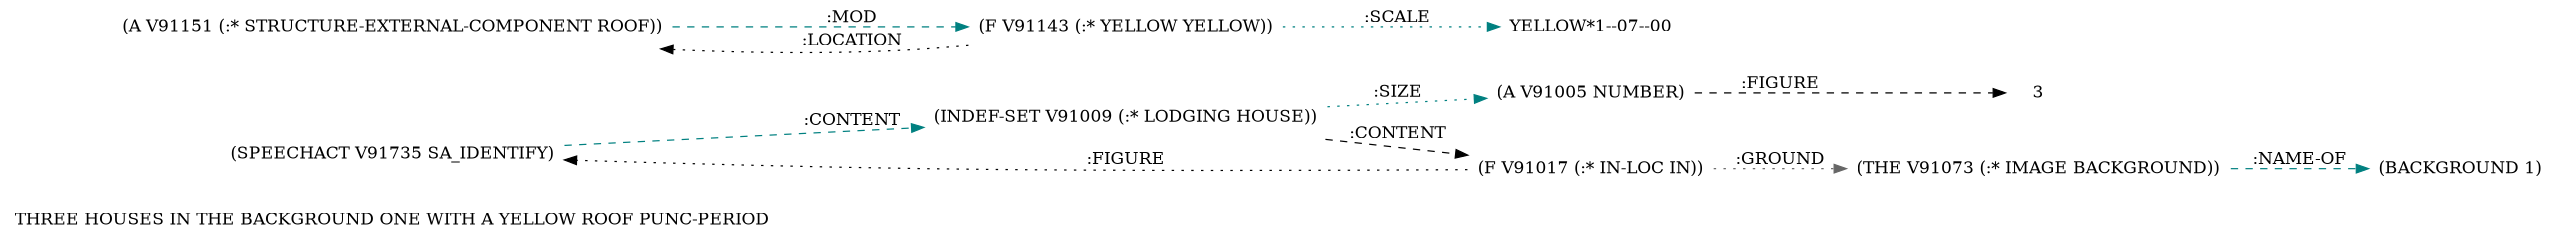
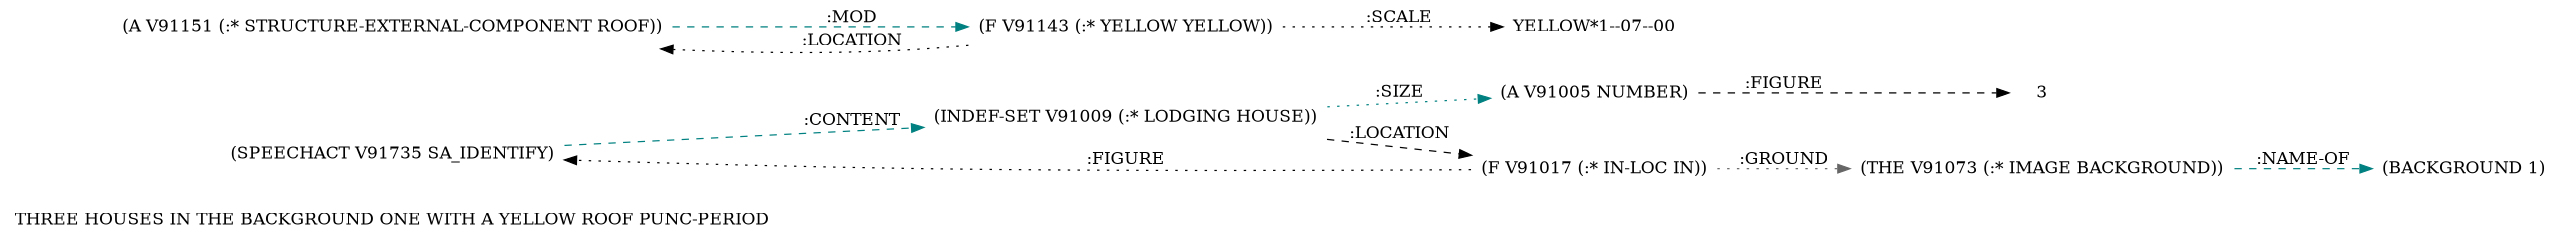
(1385, 27) -> (1387, 27)
(1398, 134) -> (1399, 134)
